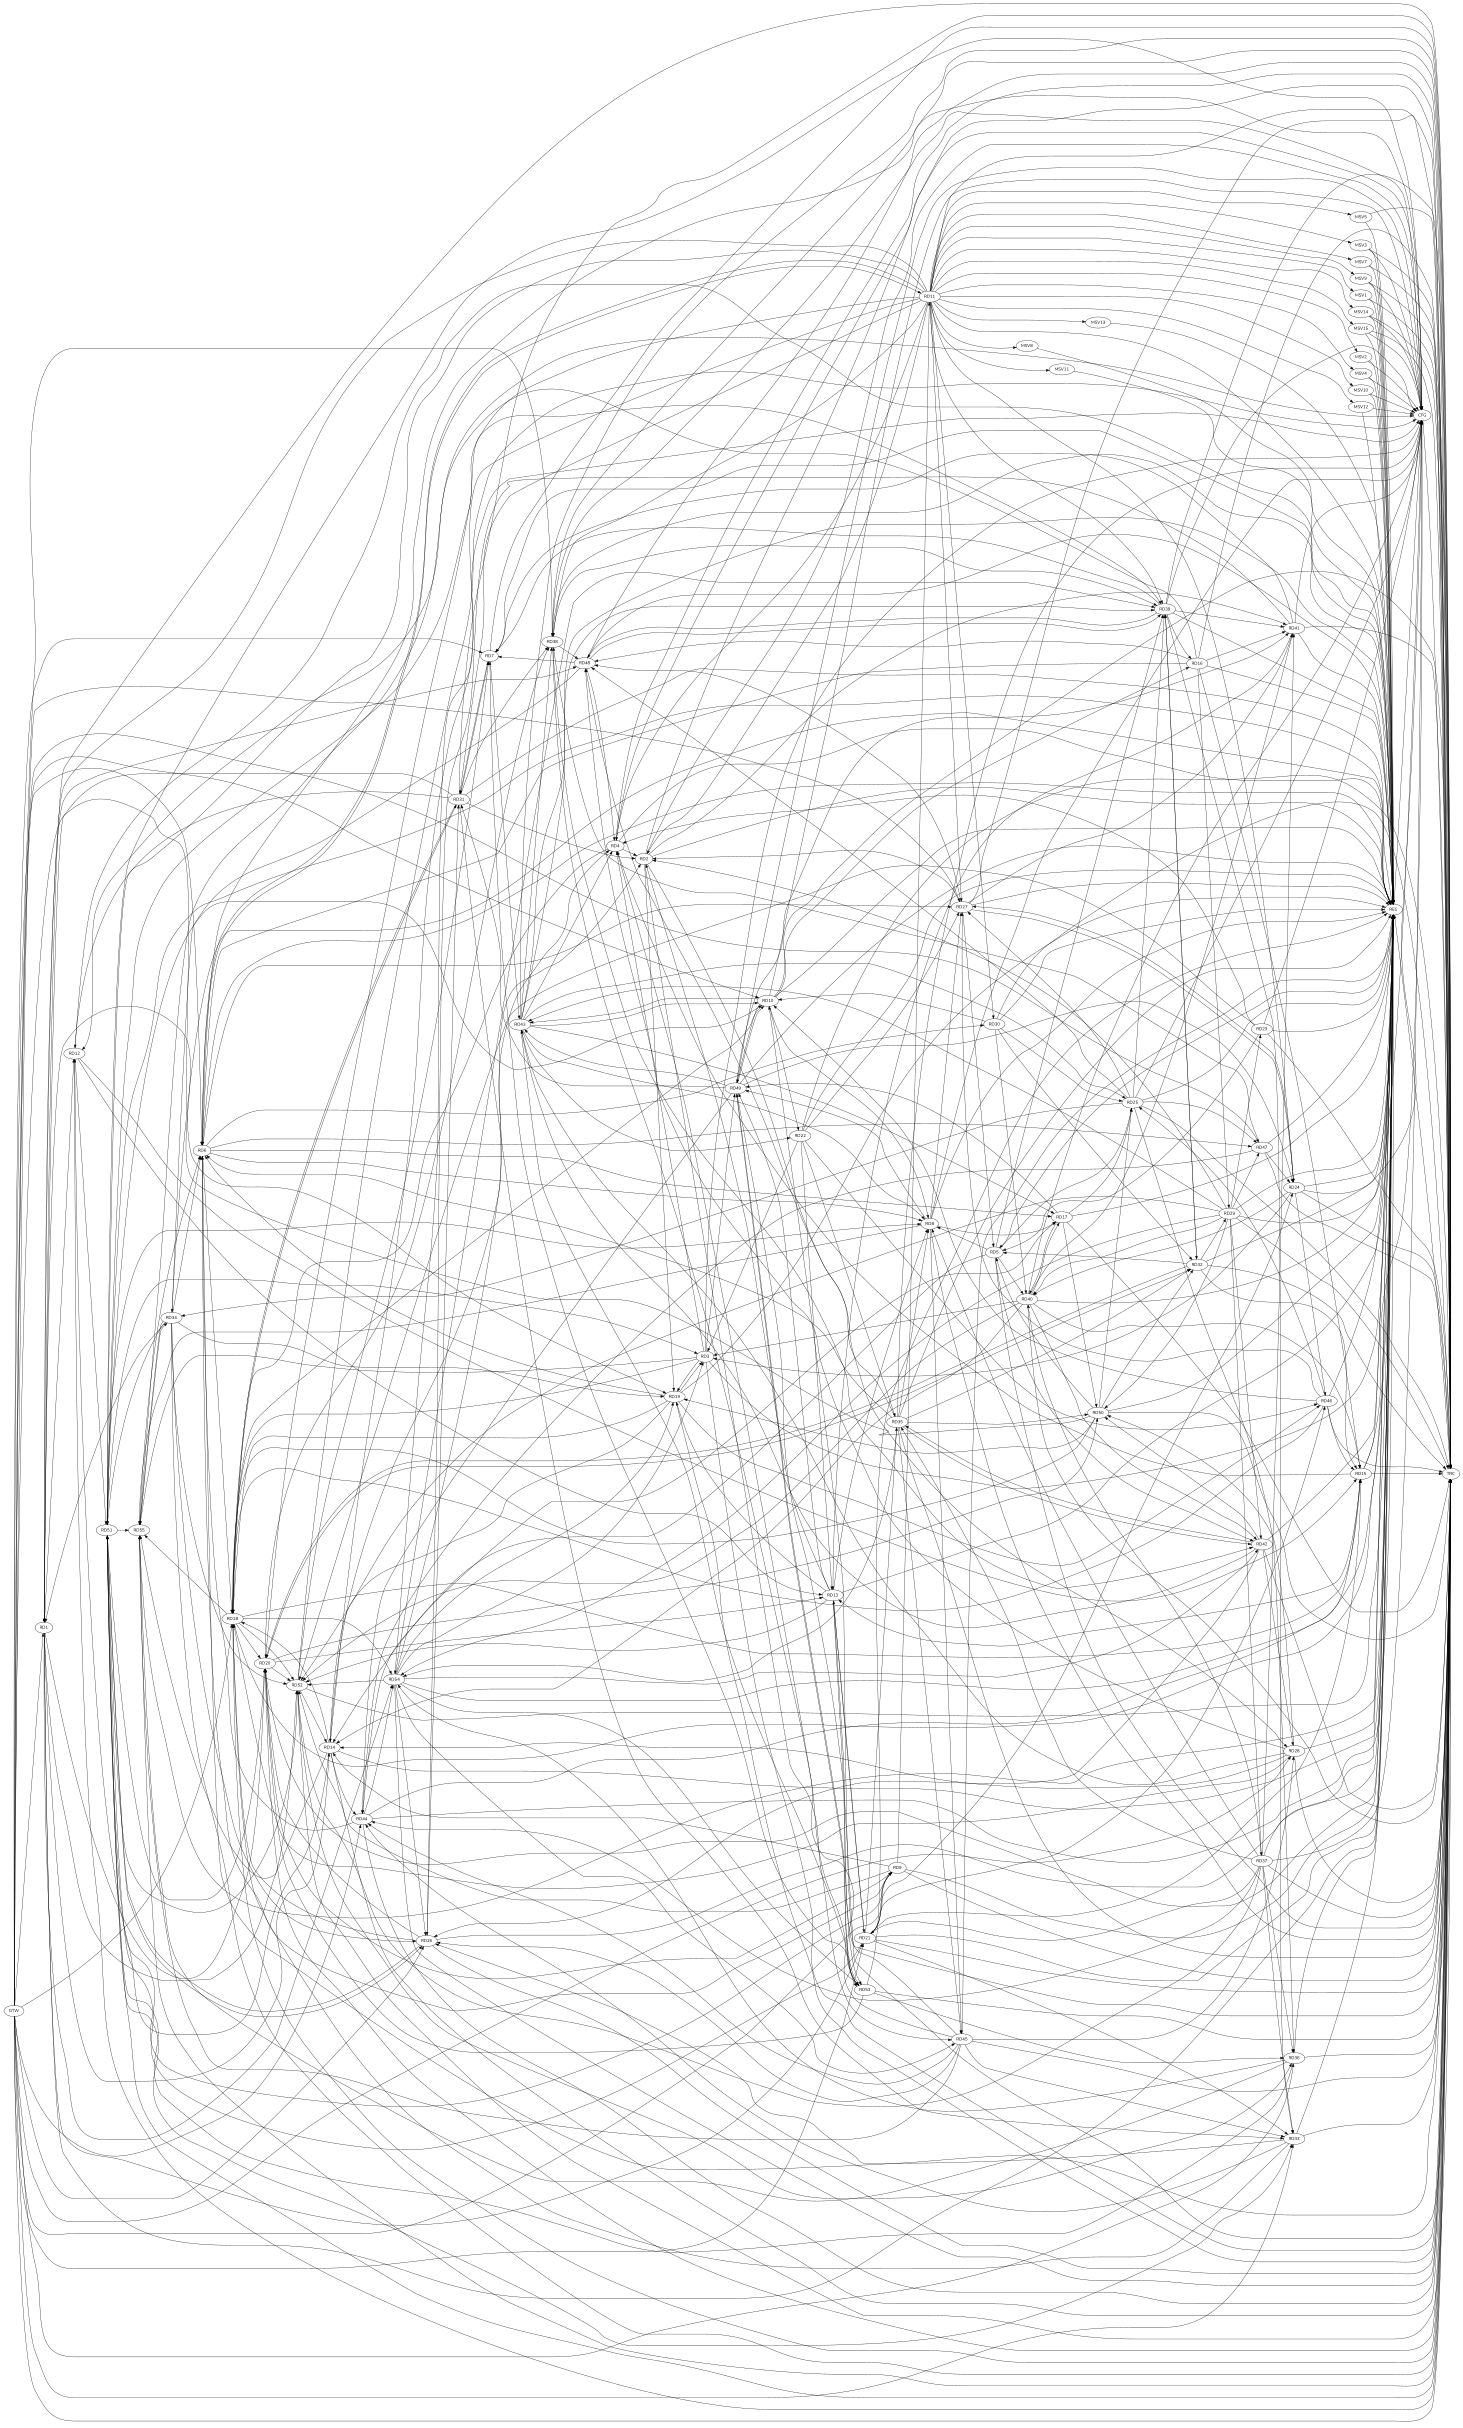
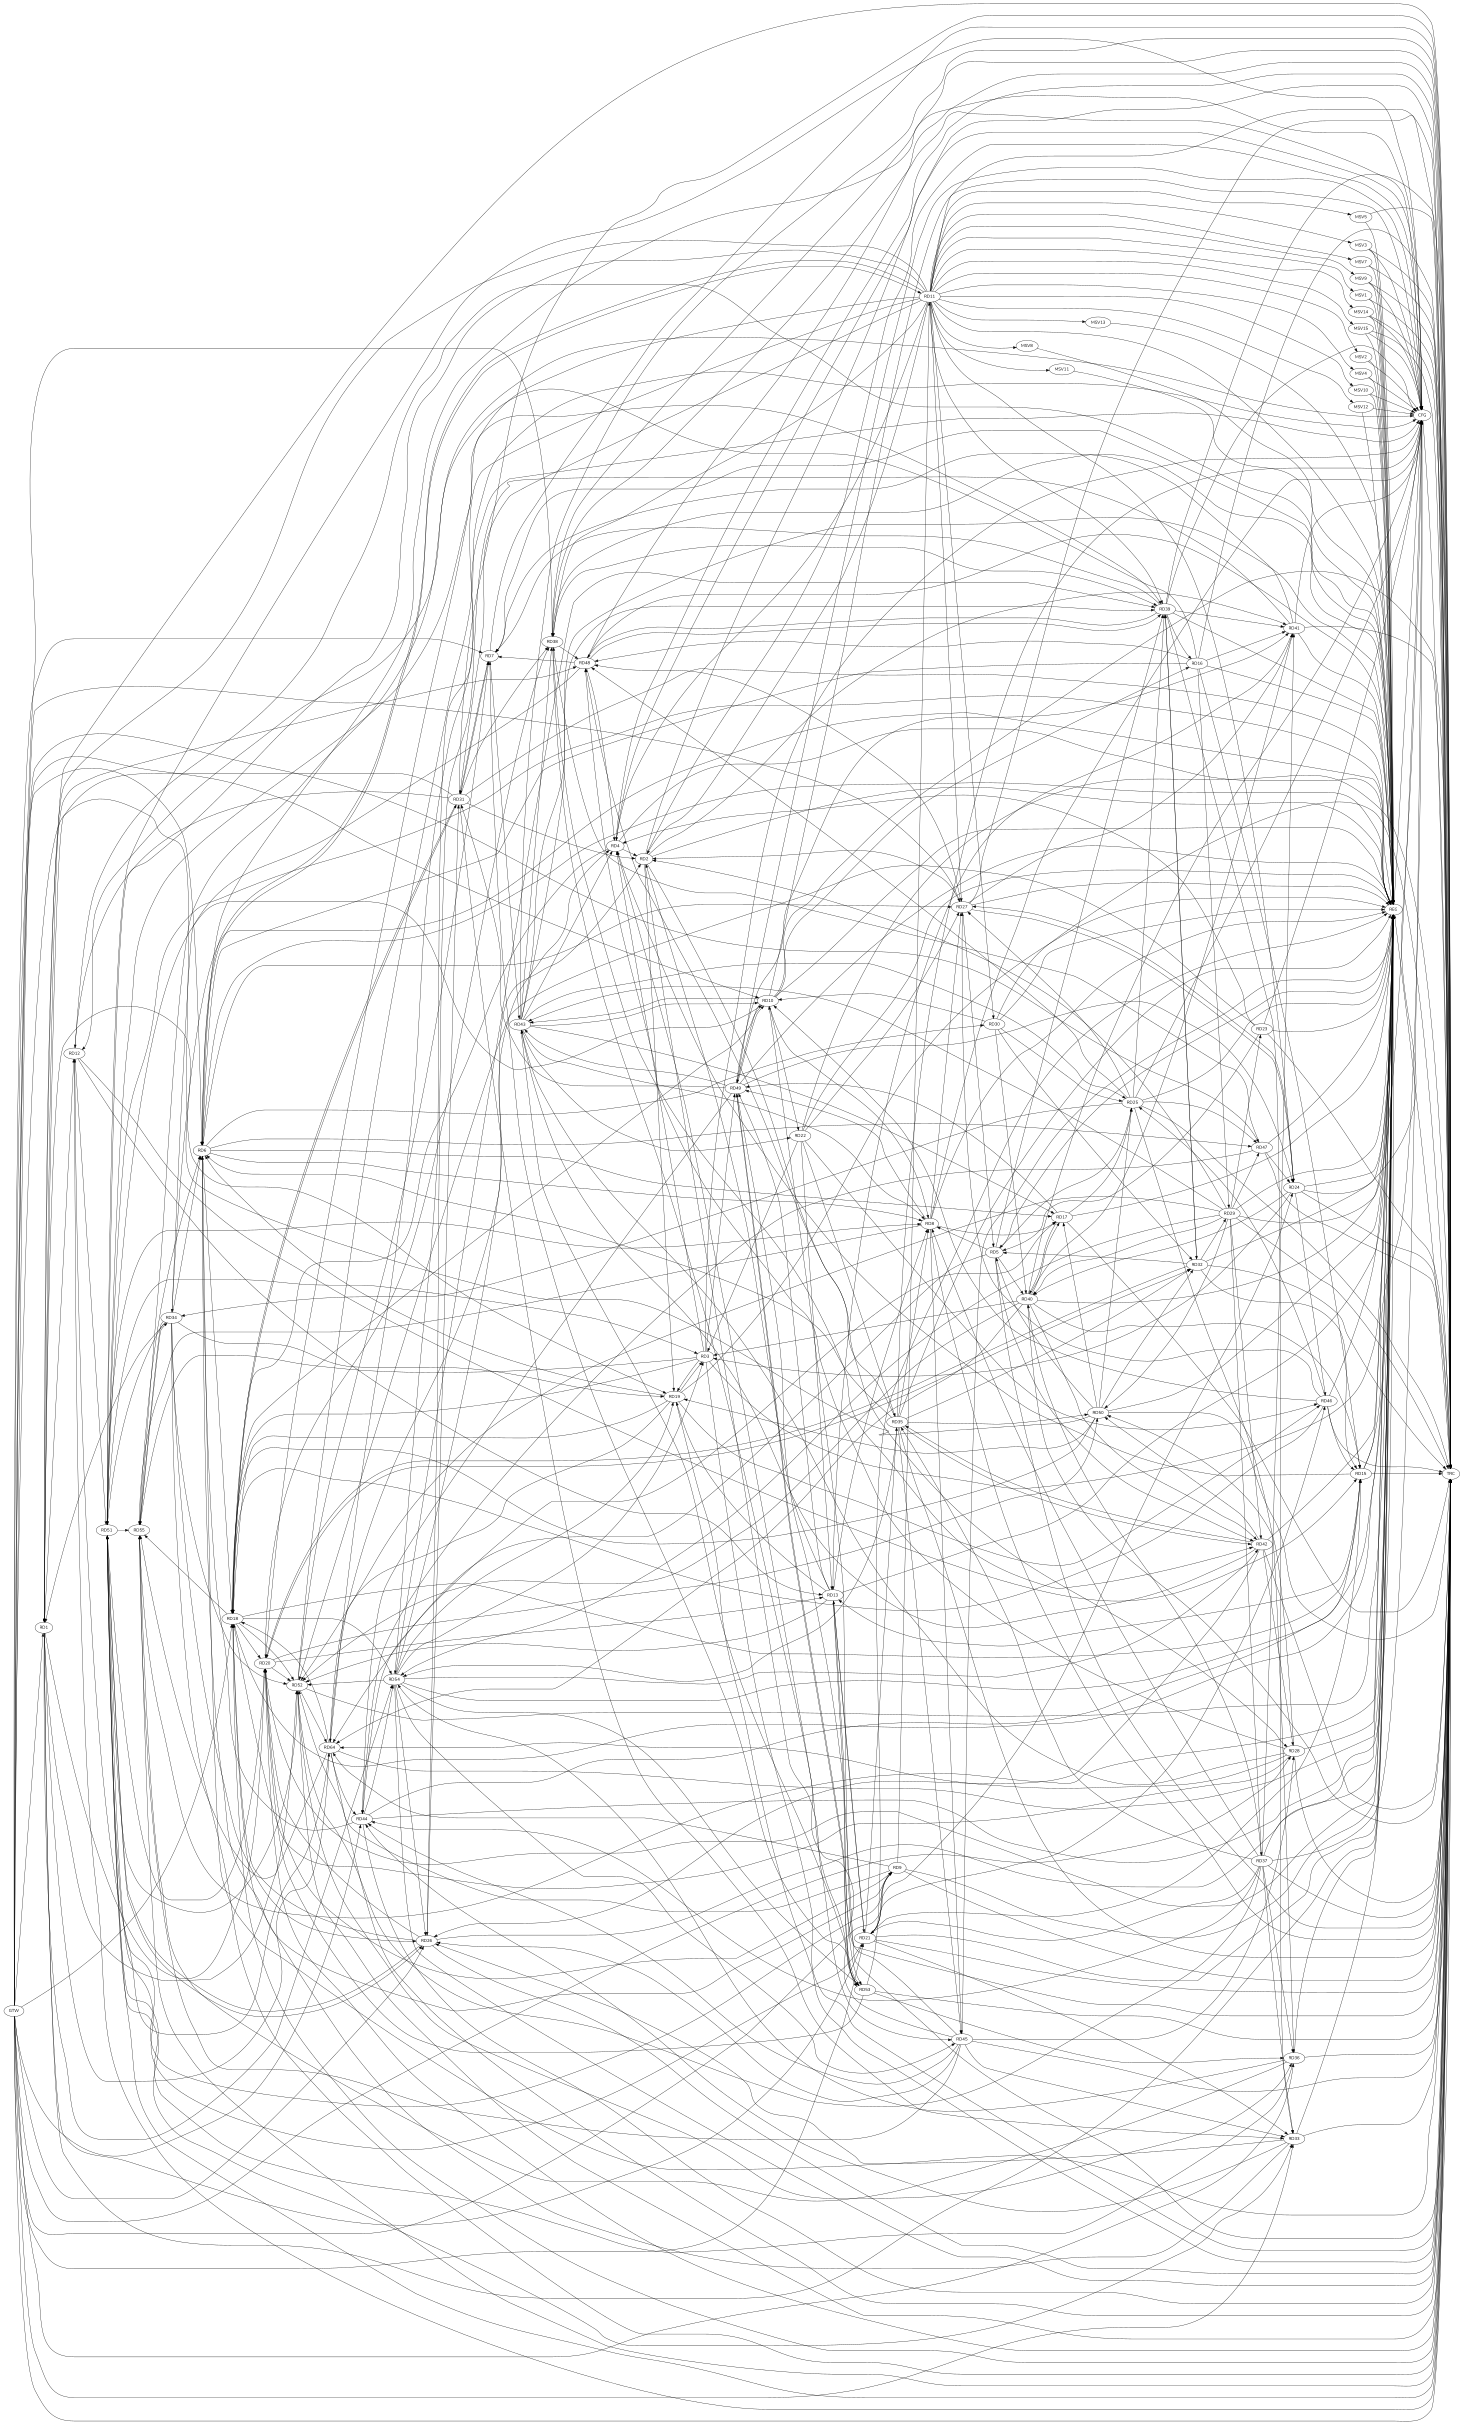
(1079, 1314) -> (1082, 1321)
(330, 1748) -> (330, 1748)
